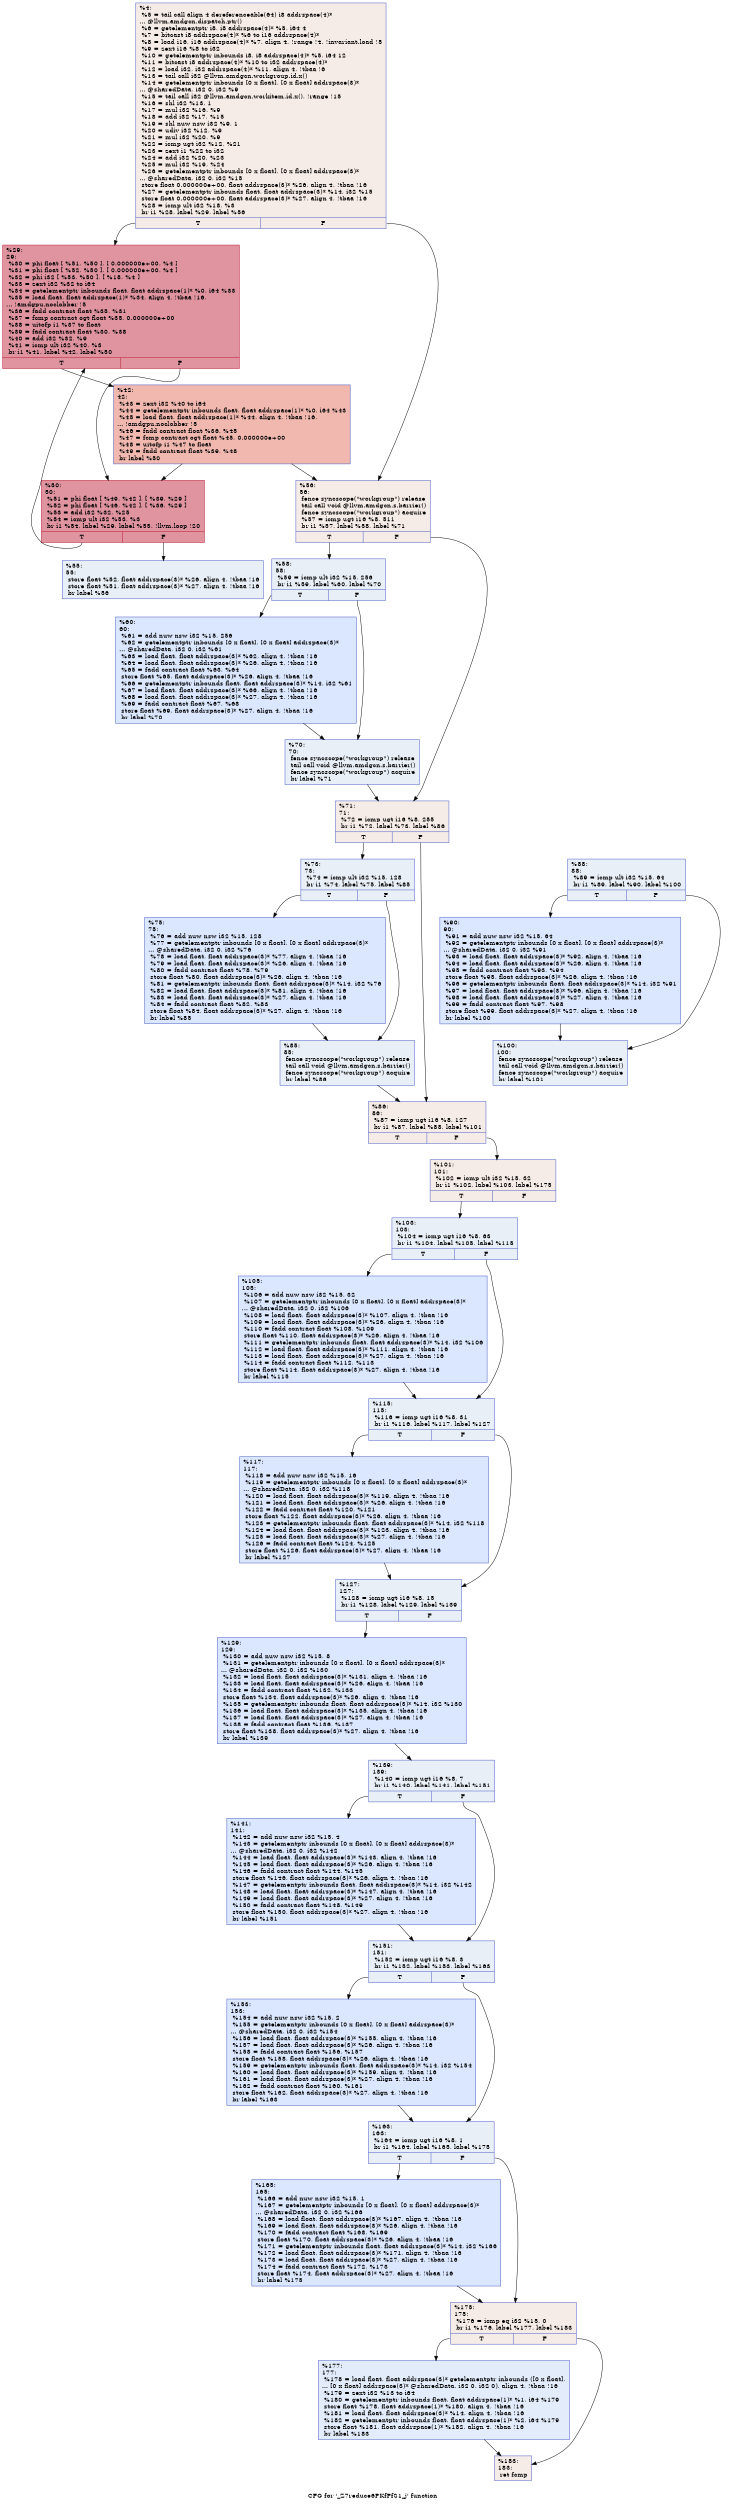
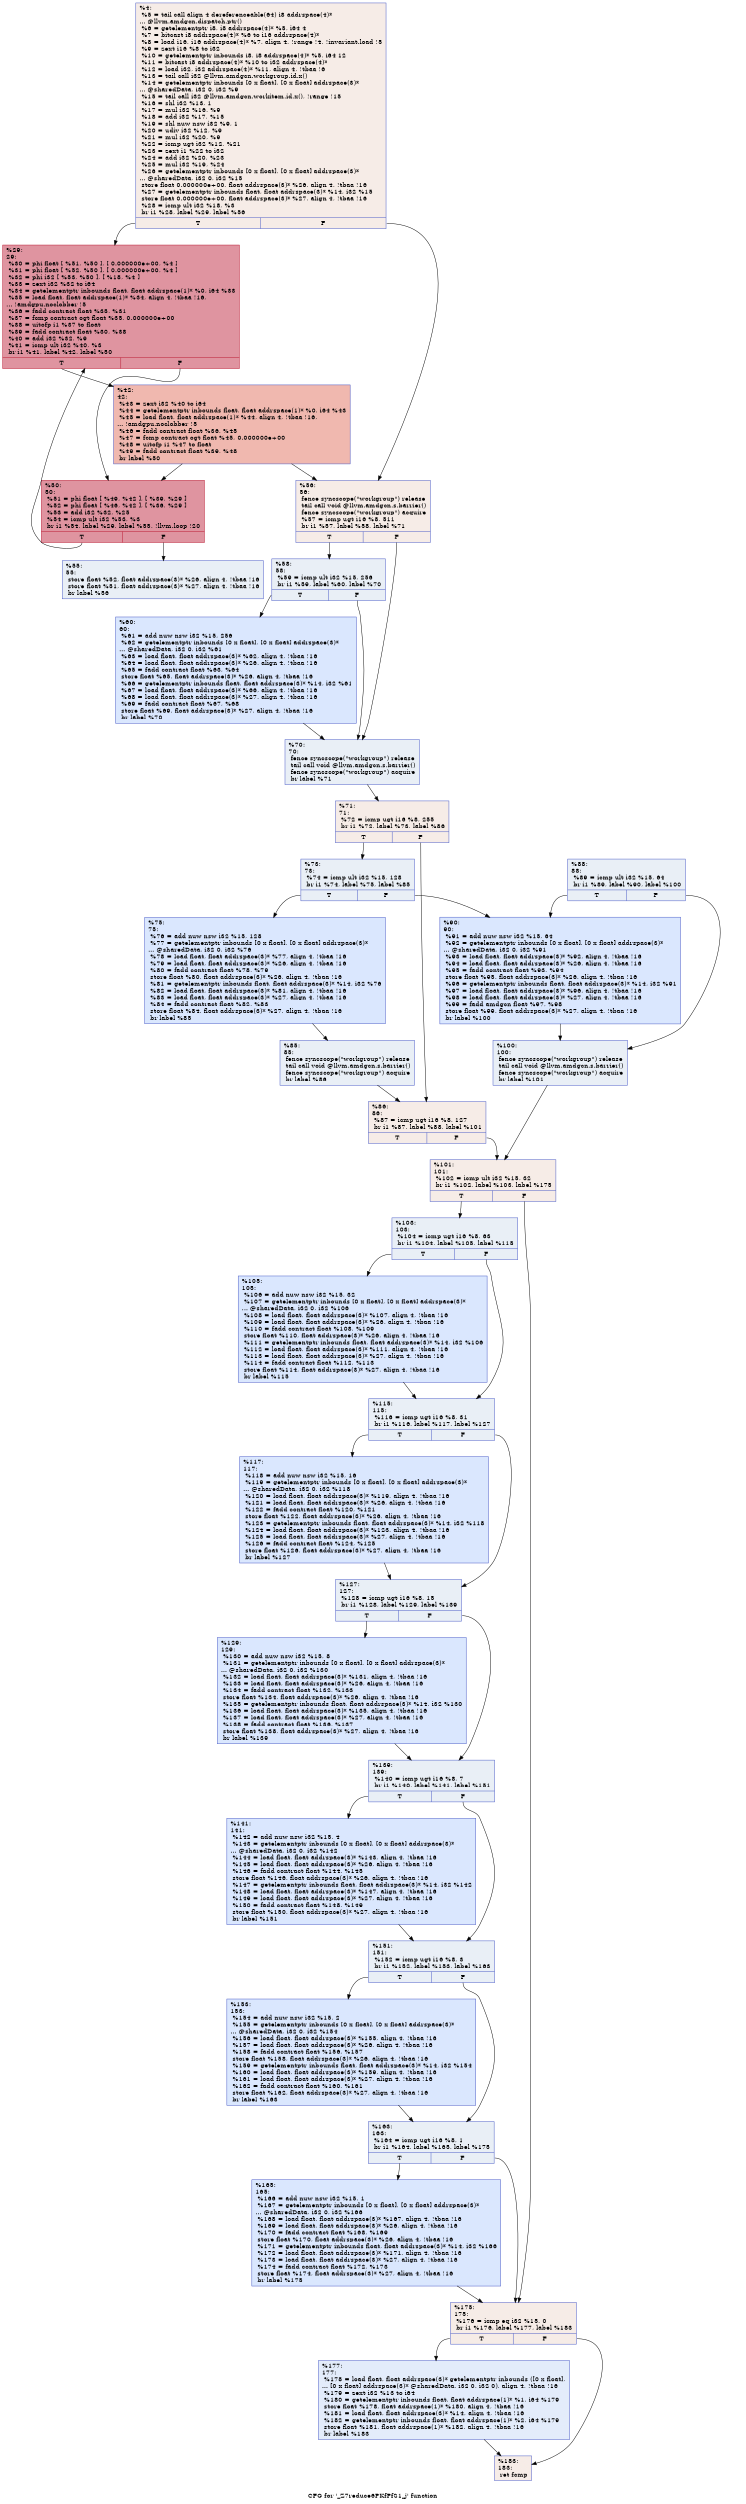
(474, 655) -> (384, 640)
(398, 970) -> (451, 901)
(504, 1004) -> (503, 1004)
none -> (527, 1120)
none -> (489, 1682)
none -> (531, 1750)
